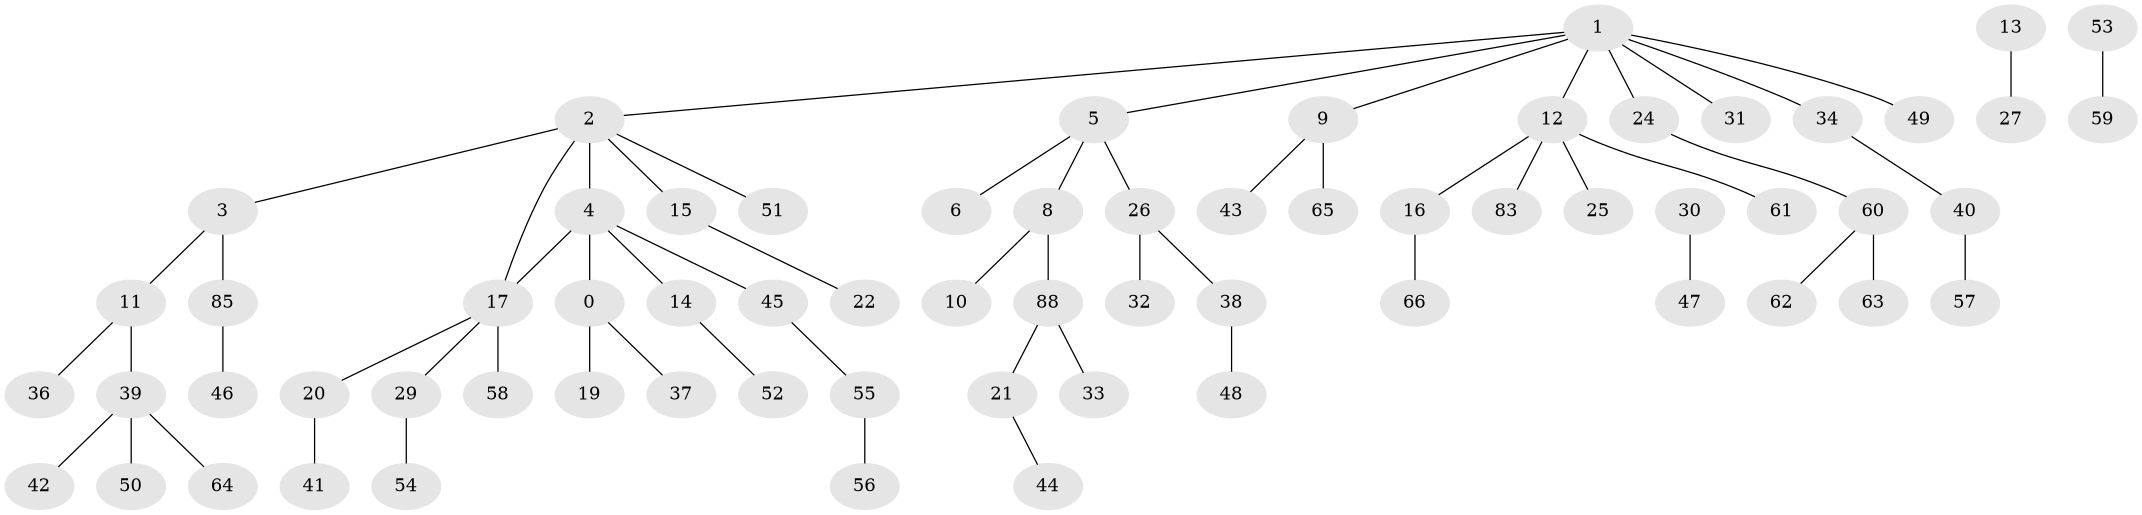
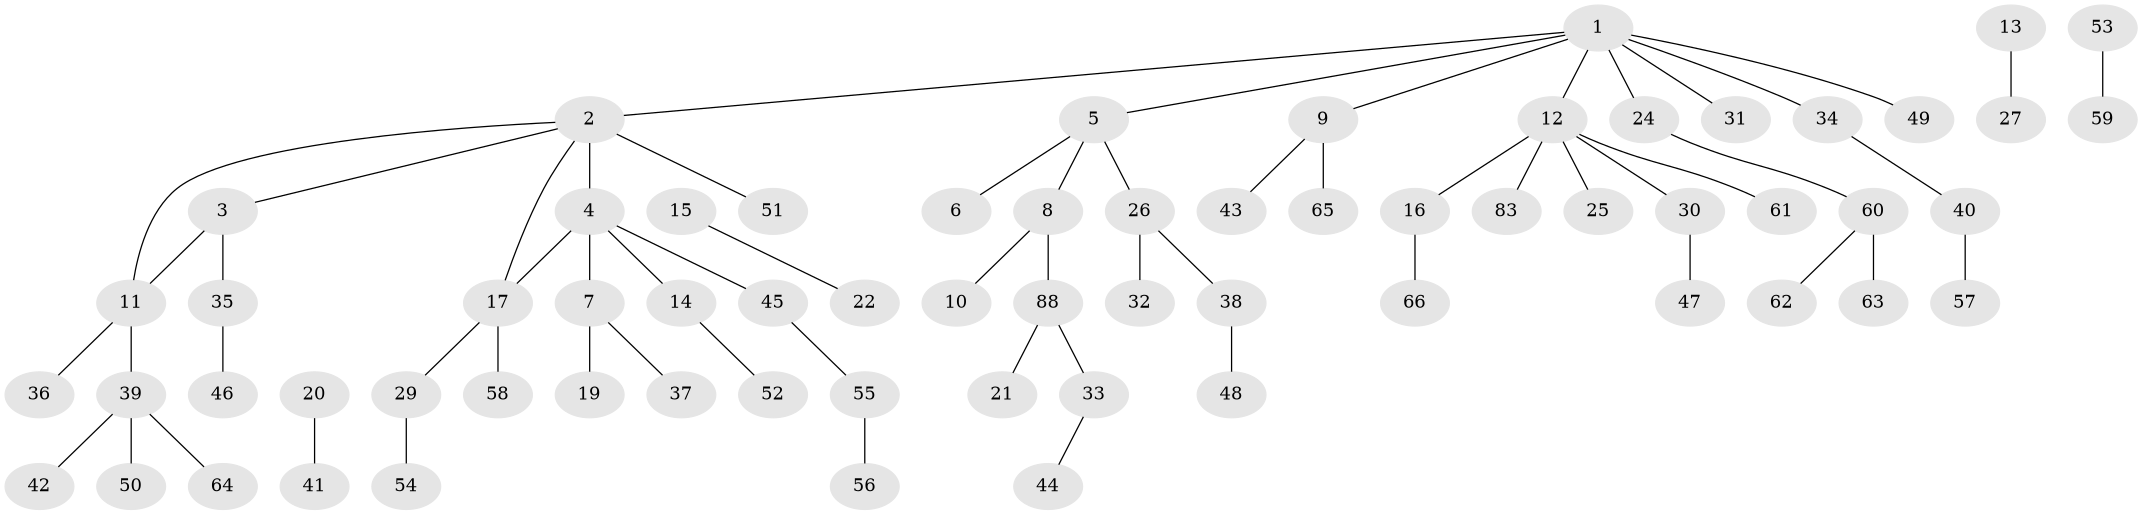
(635, 165) -> (311, 146)
none -> (1621, 166)
(223, 303) -> (223, 303)
(590, 303) -> (590, 303)
(406, 349) -> none
(1025, 441) -> (1071, 441)
